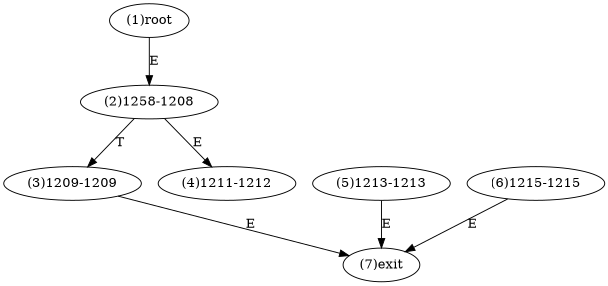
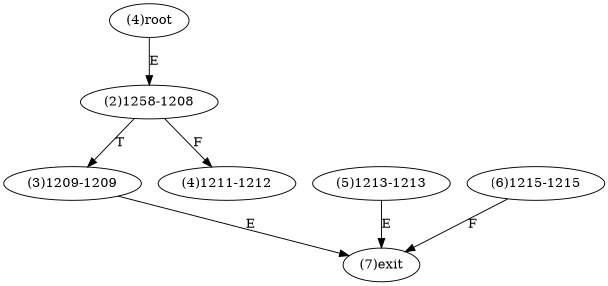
(149, 21) -> (149, 21)
(198, 143) -> (198, 143)
(473, 224) -> (473, 224)
